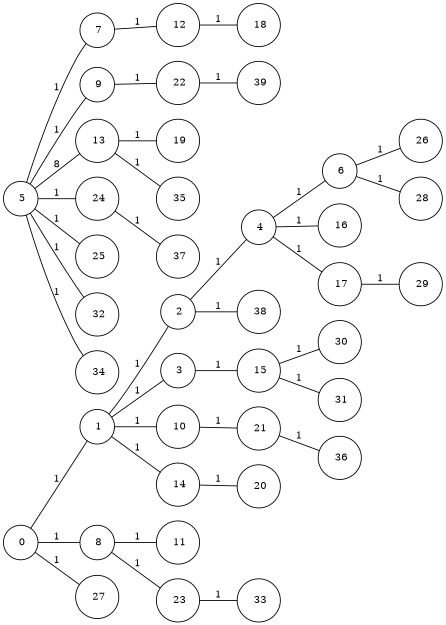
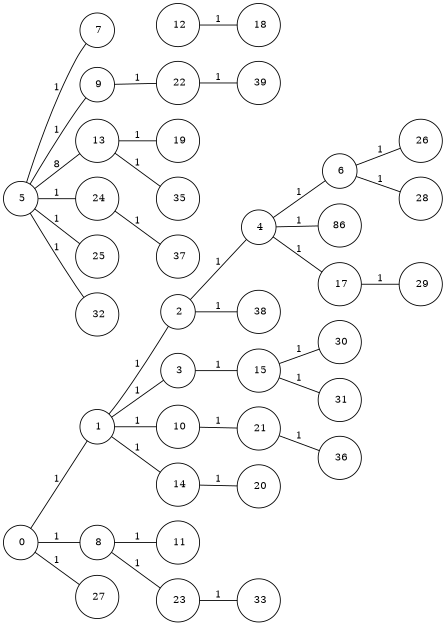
(136, 28) -> none
(340, 225) -> (340, 225)
(97, 372) -> none
